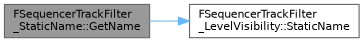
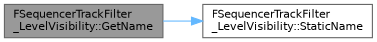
(77, 21) -> (84, 21)
